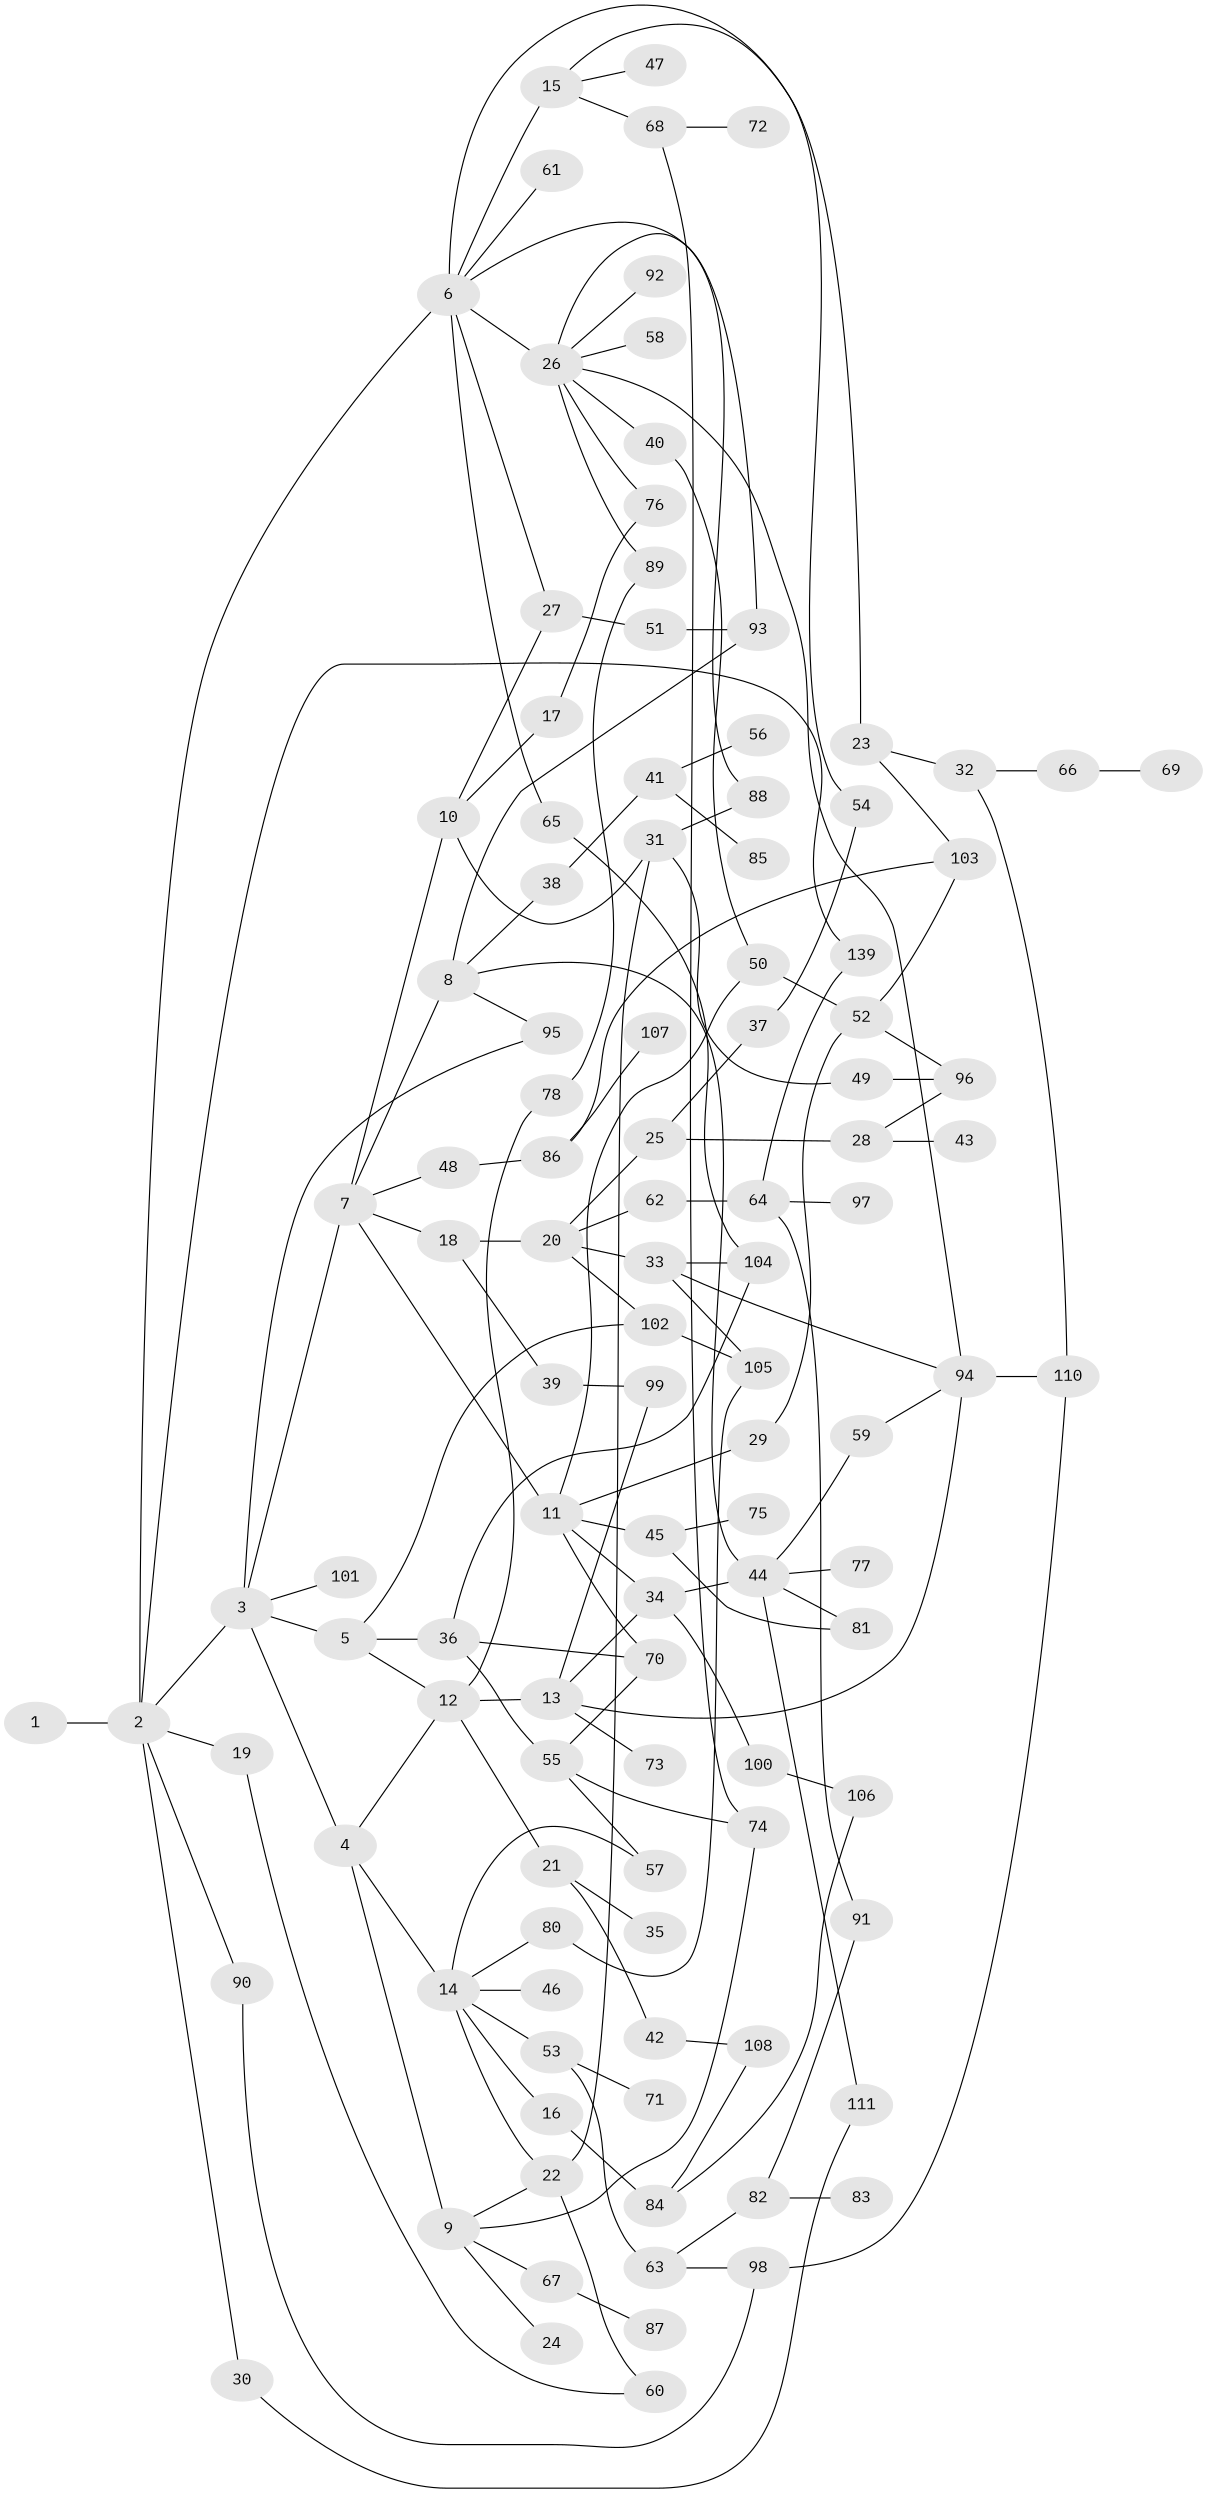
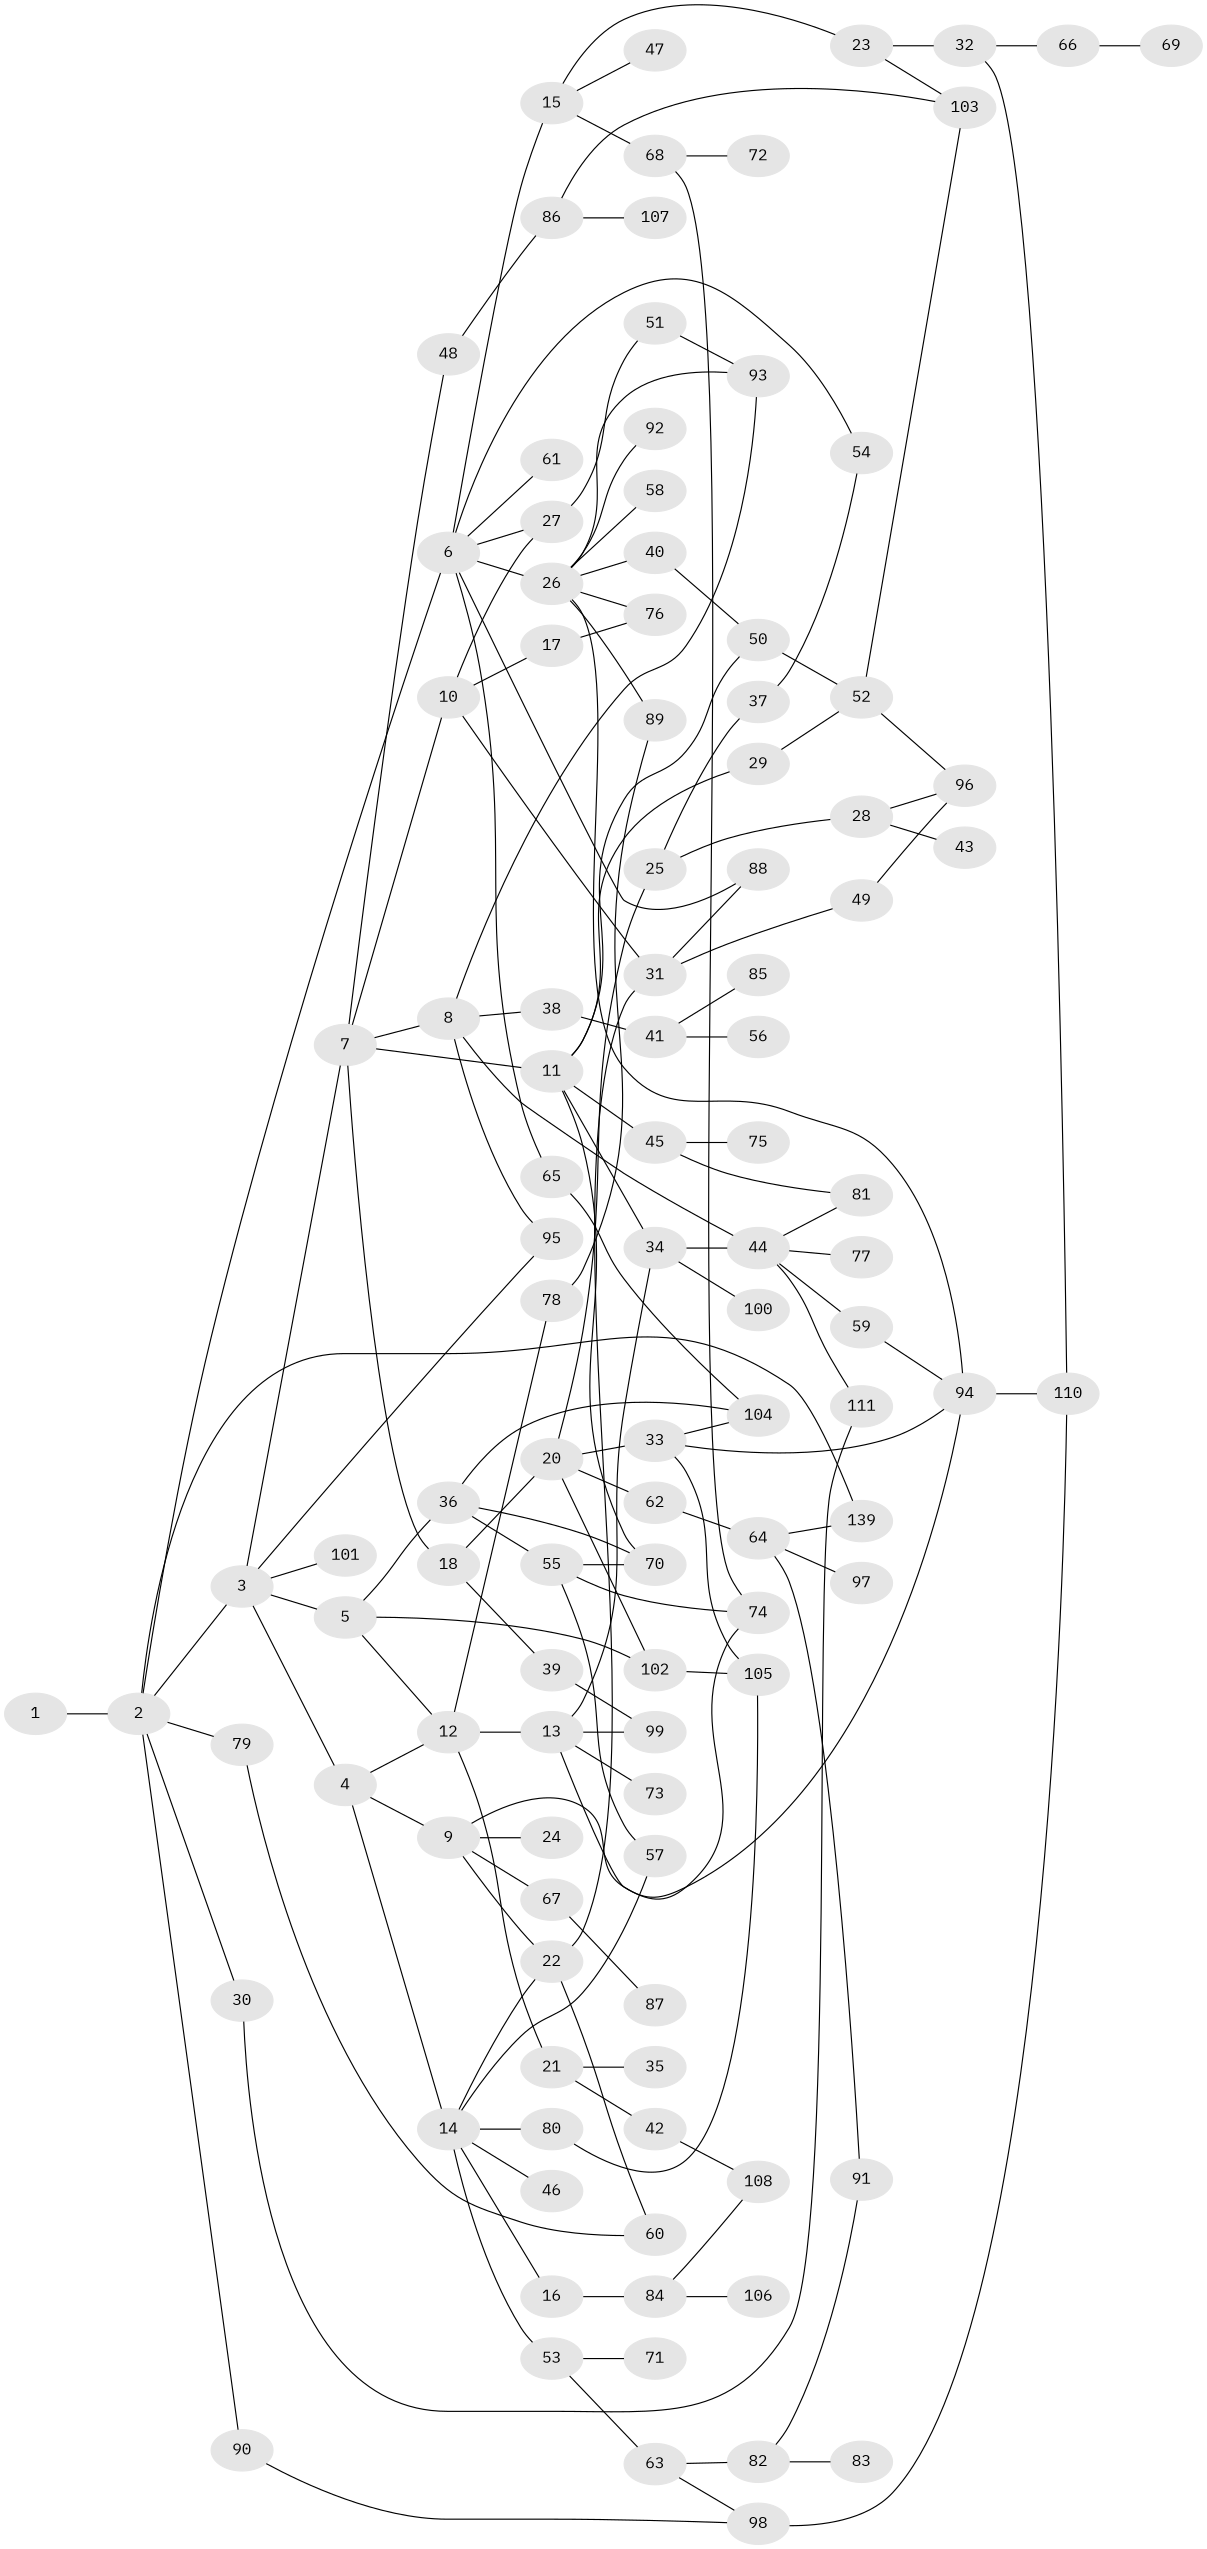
(242, 1754) -> (242, 1745)
(810, 1781) -> none
